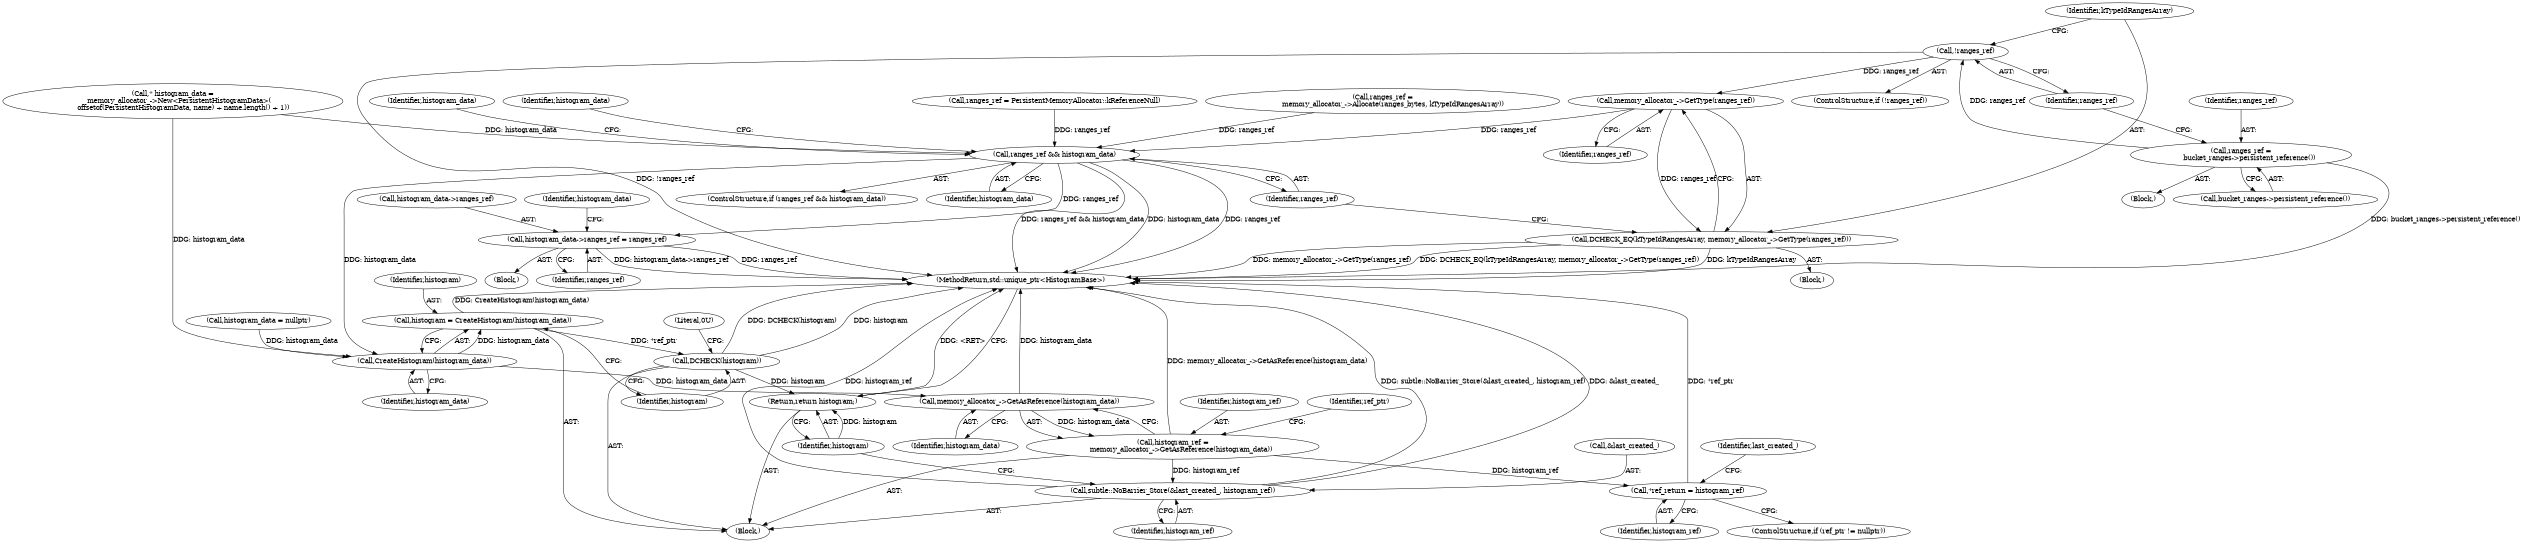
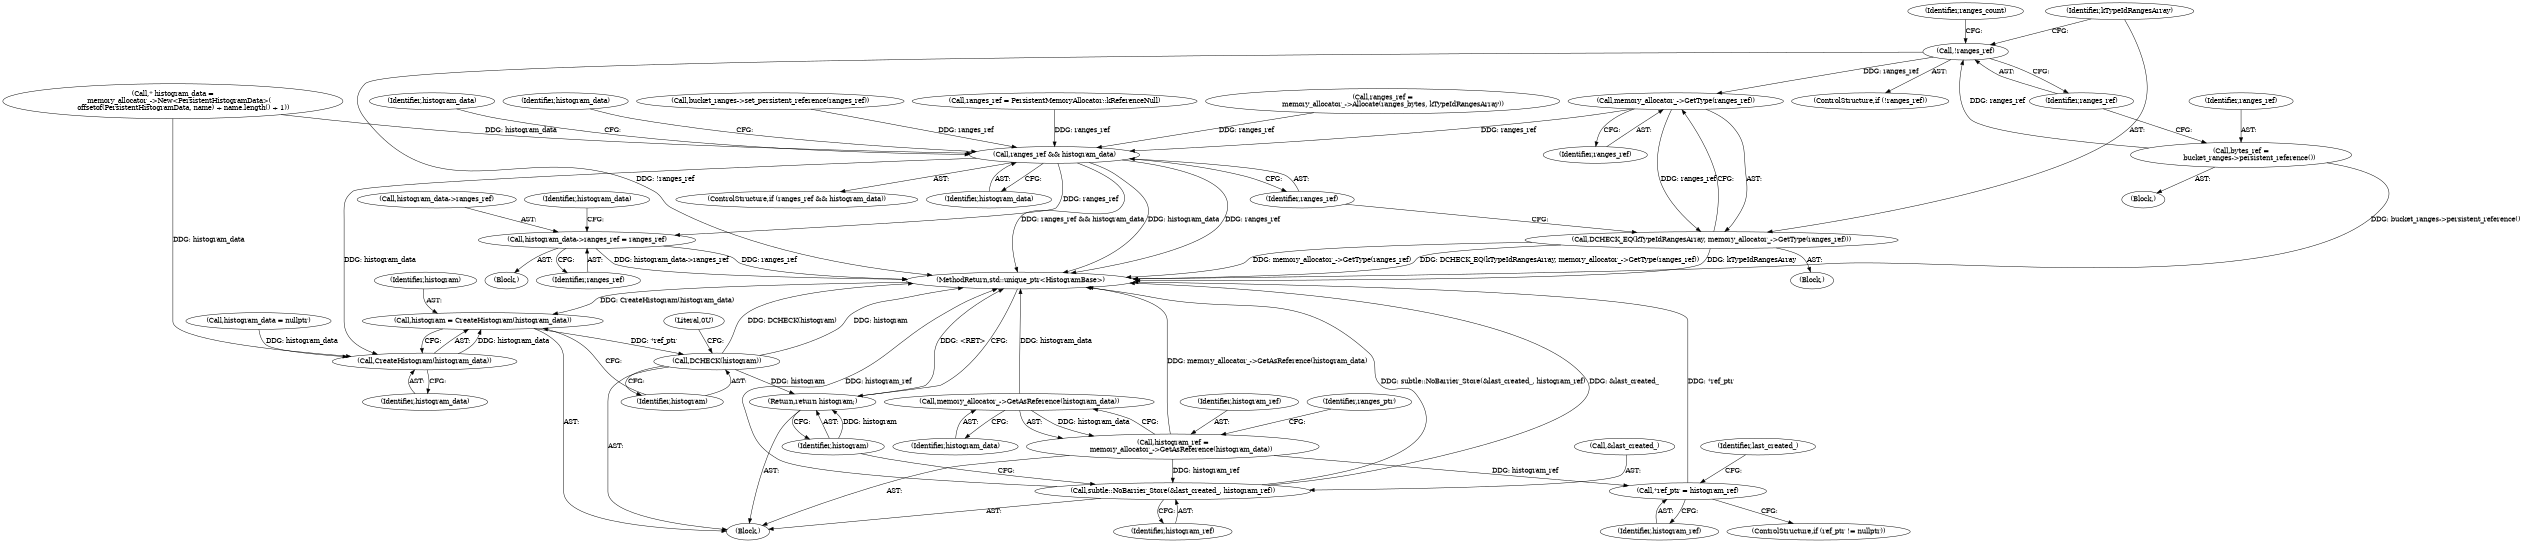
none -> (1966, 11)
none -> (770, 101)
(2241, 155) -> (2241, 155)
(2275, 200) -> none
(670, 289) -> (731, 287)
(708, 390) -> none
(1359, 402) -> (1359, 402)
(1688, 491) -> (1688, 491)
